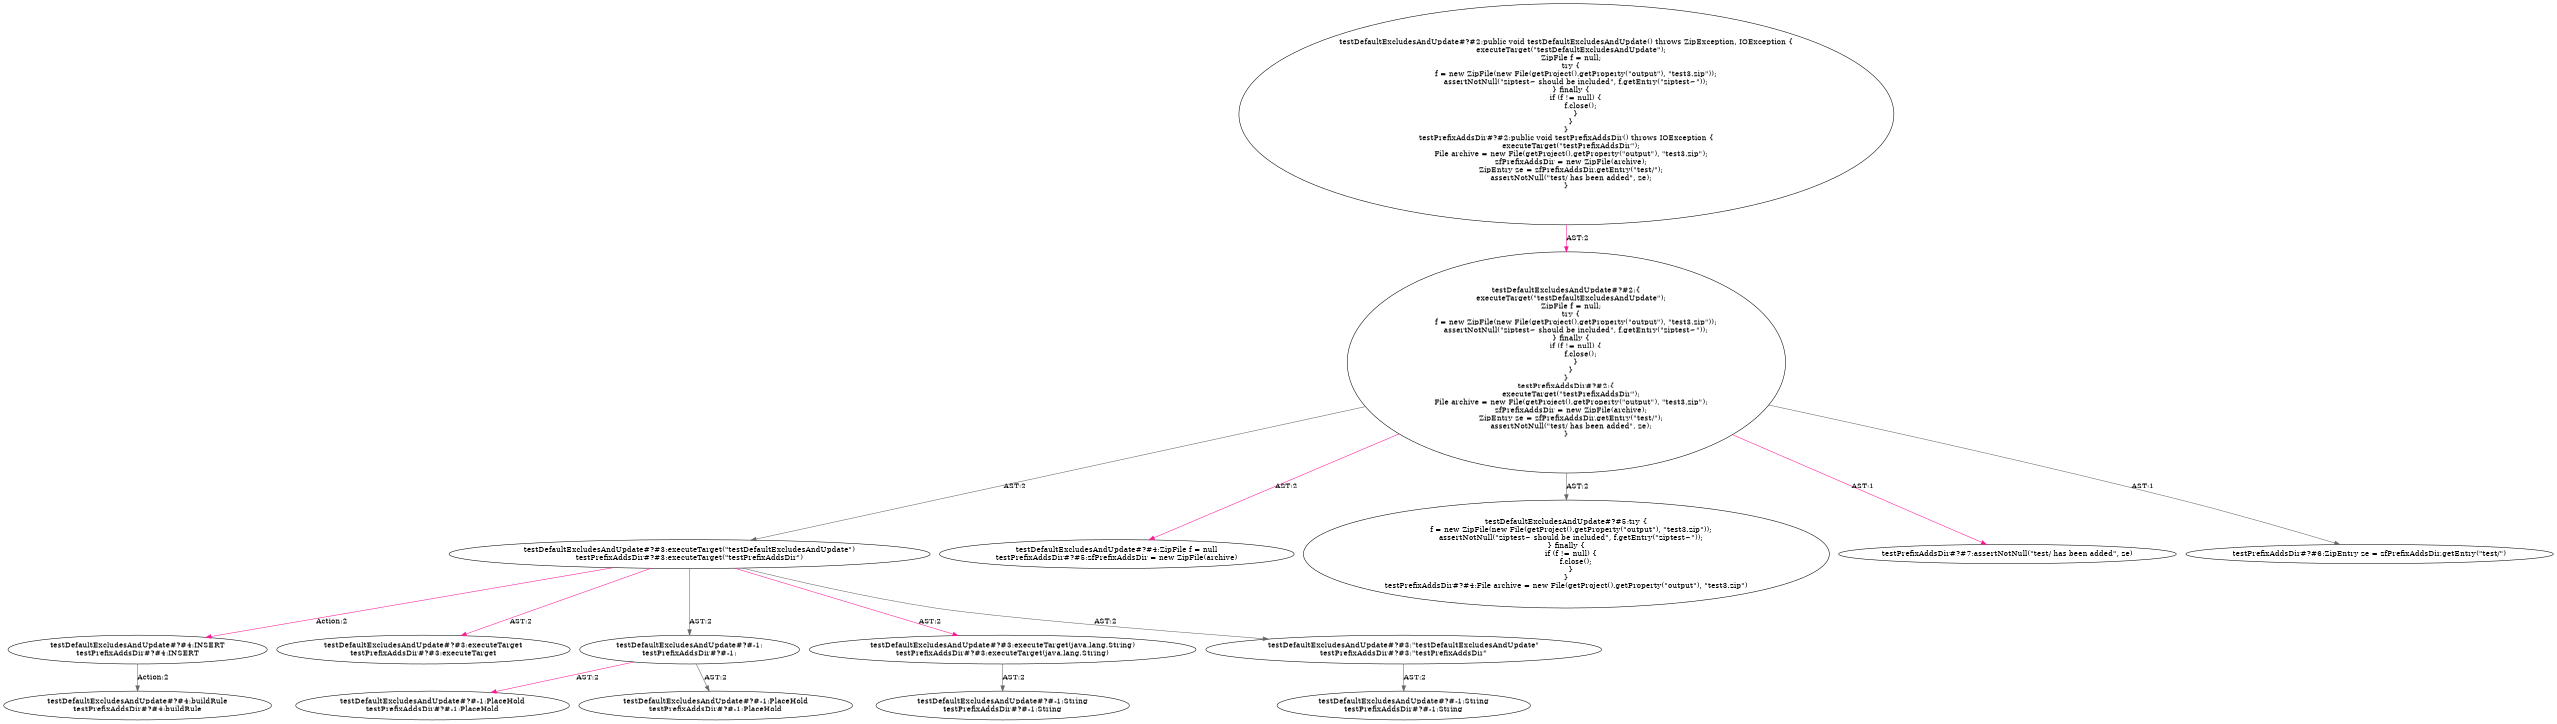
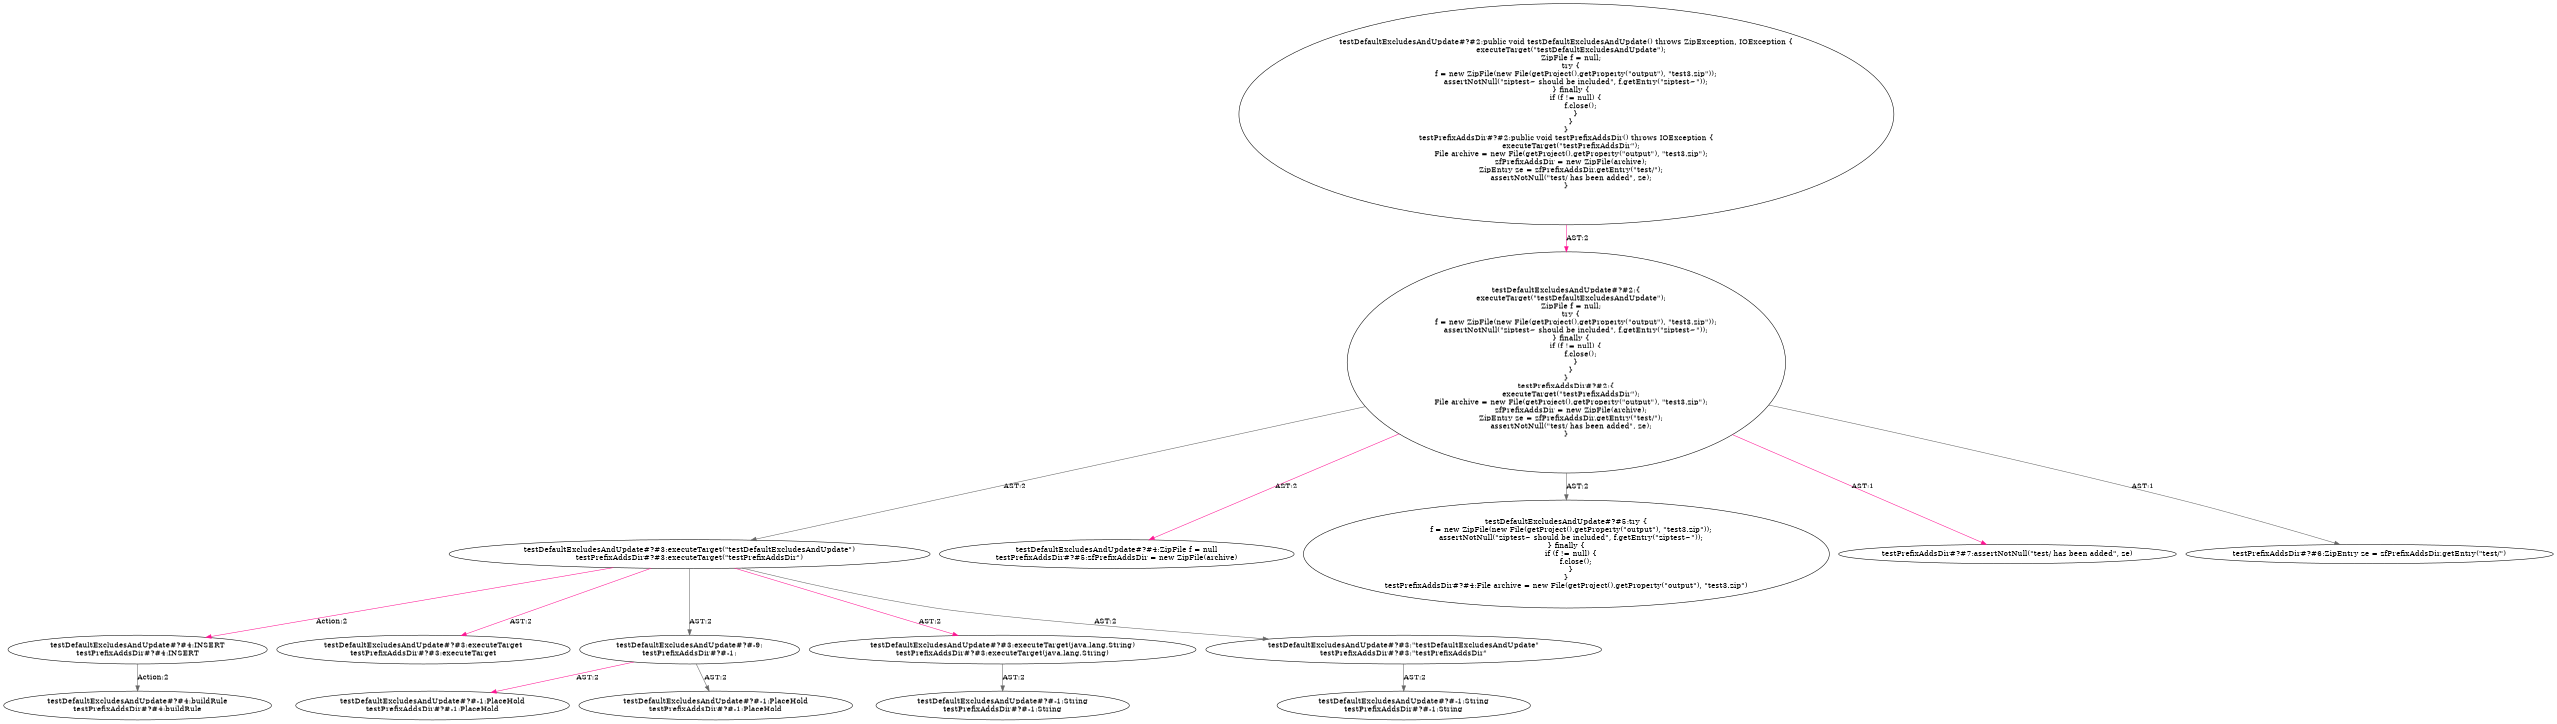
(690, 650) -> (690, 650)
